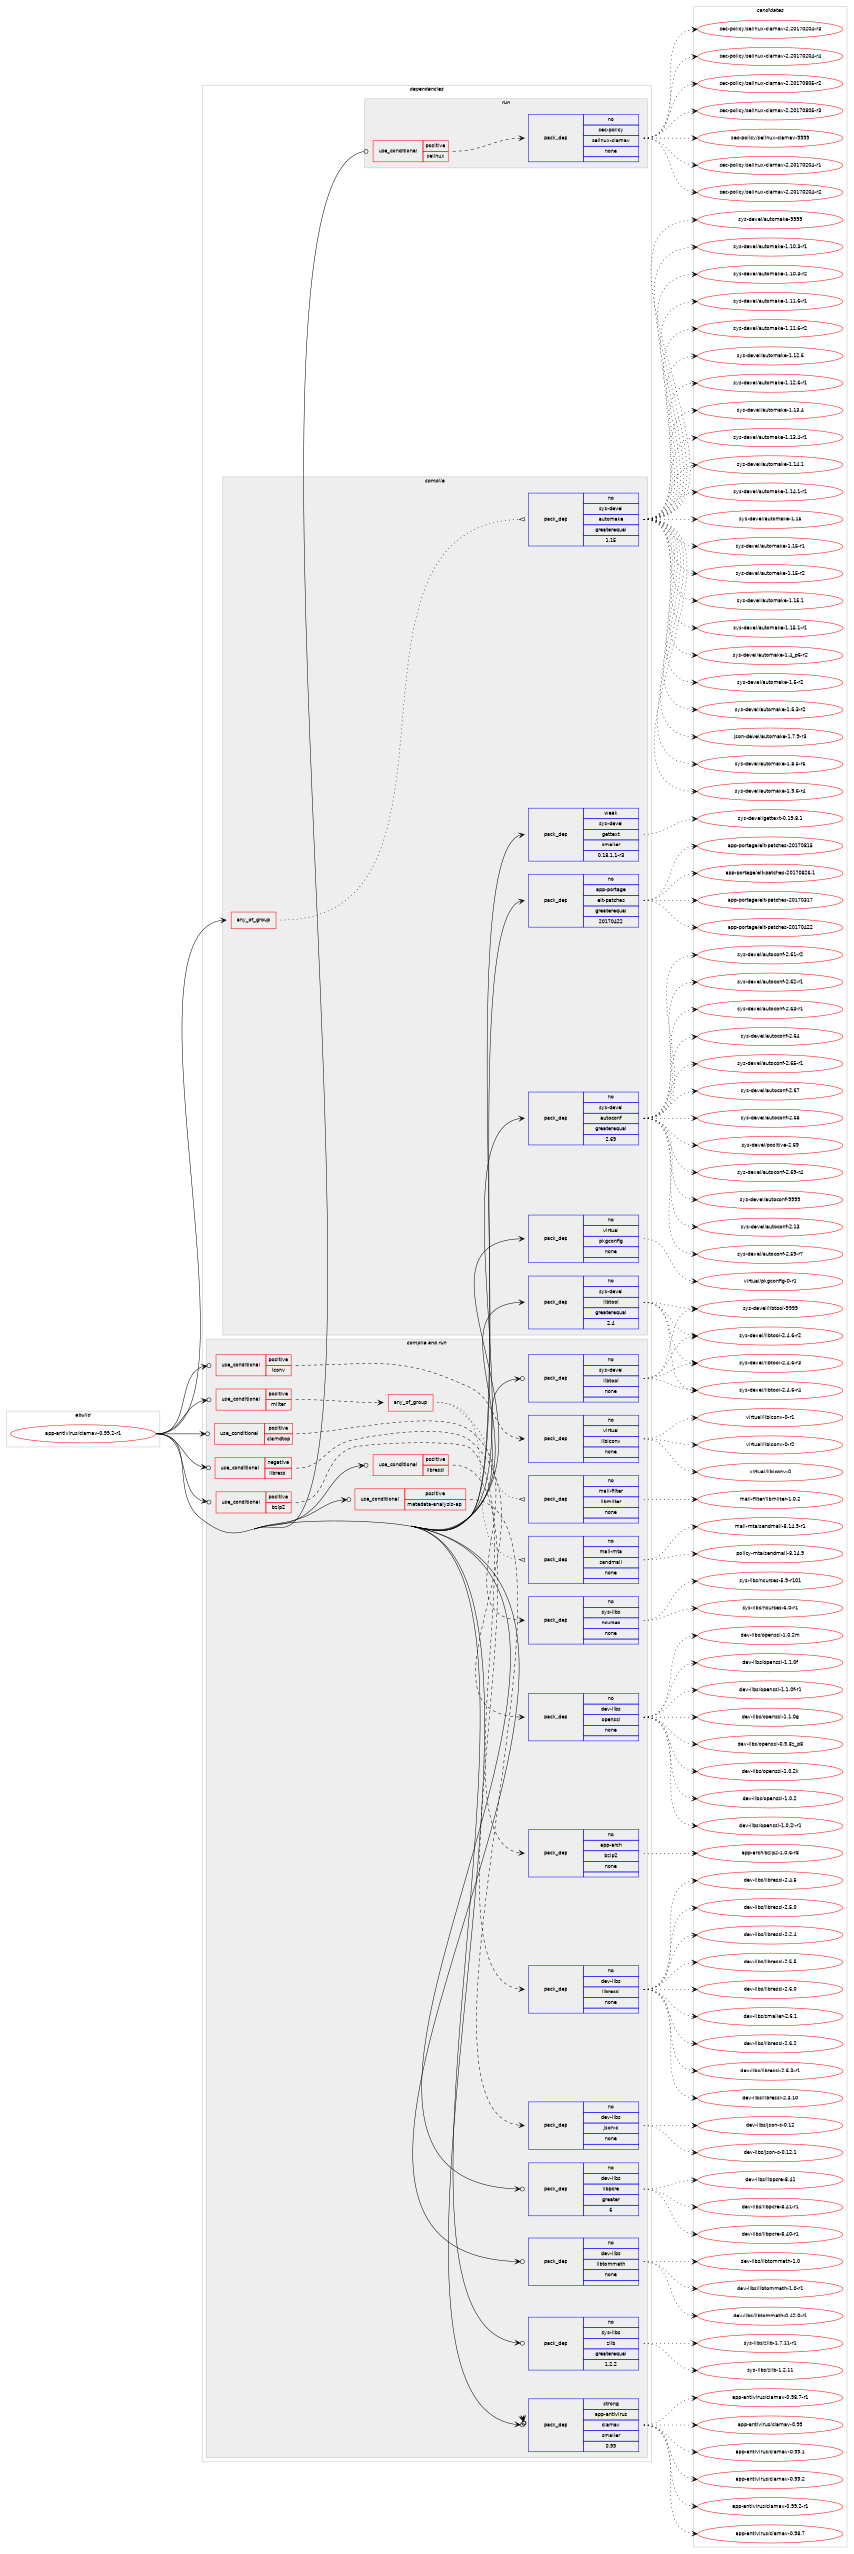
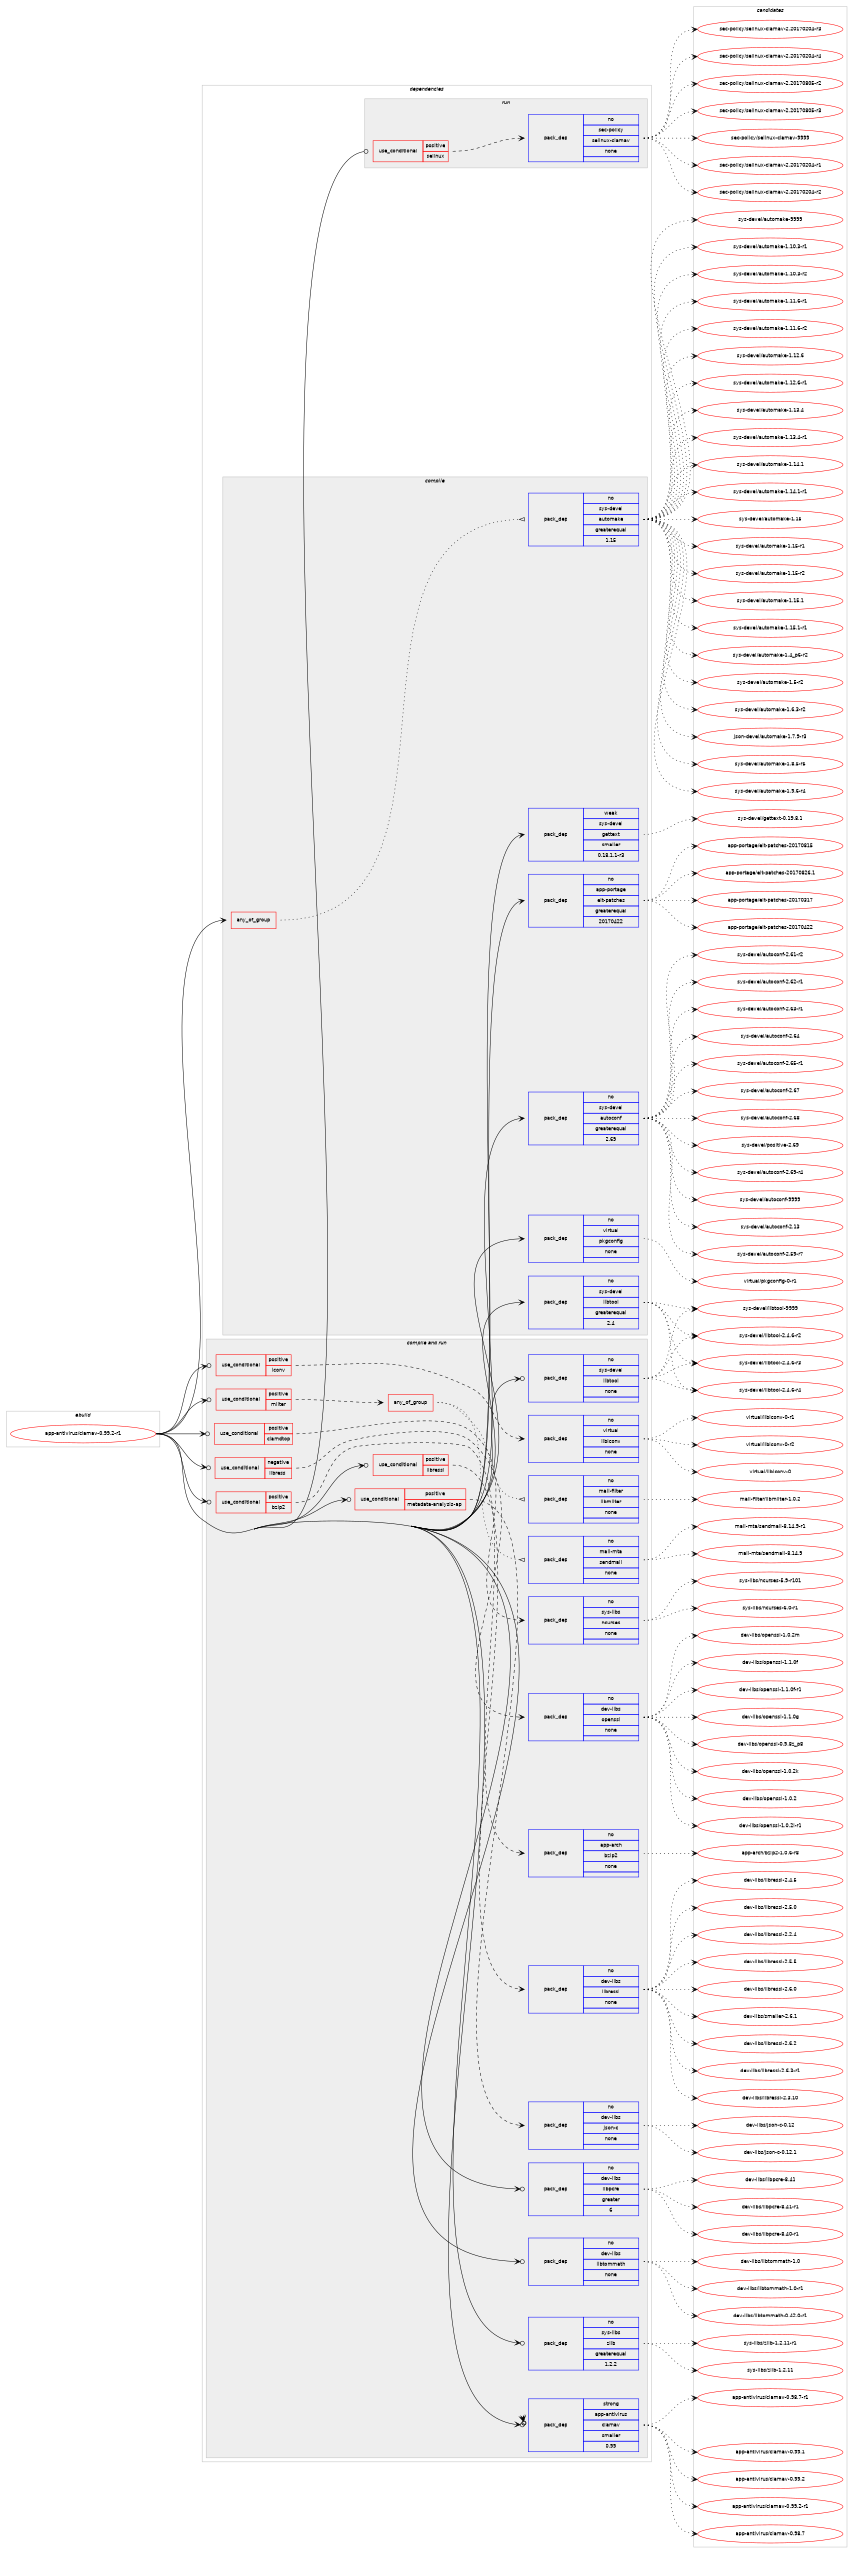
(770, 1554) -> (770, 1554)
(770, 2343) -> (770, 2343)
(770, 2425) -> none
